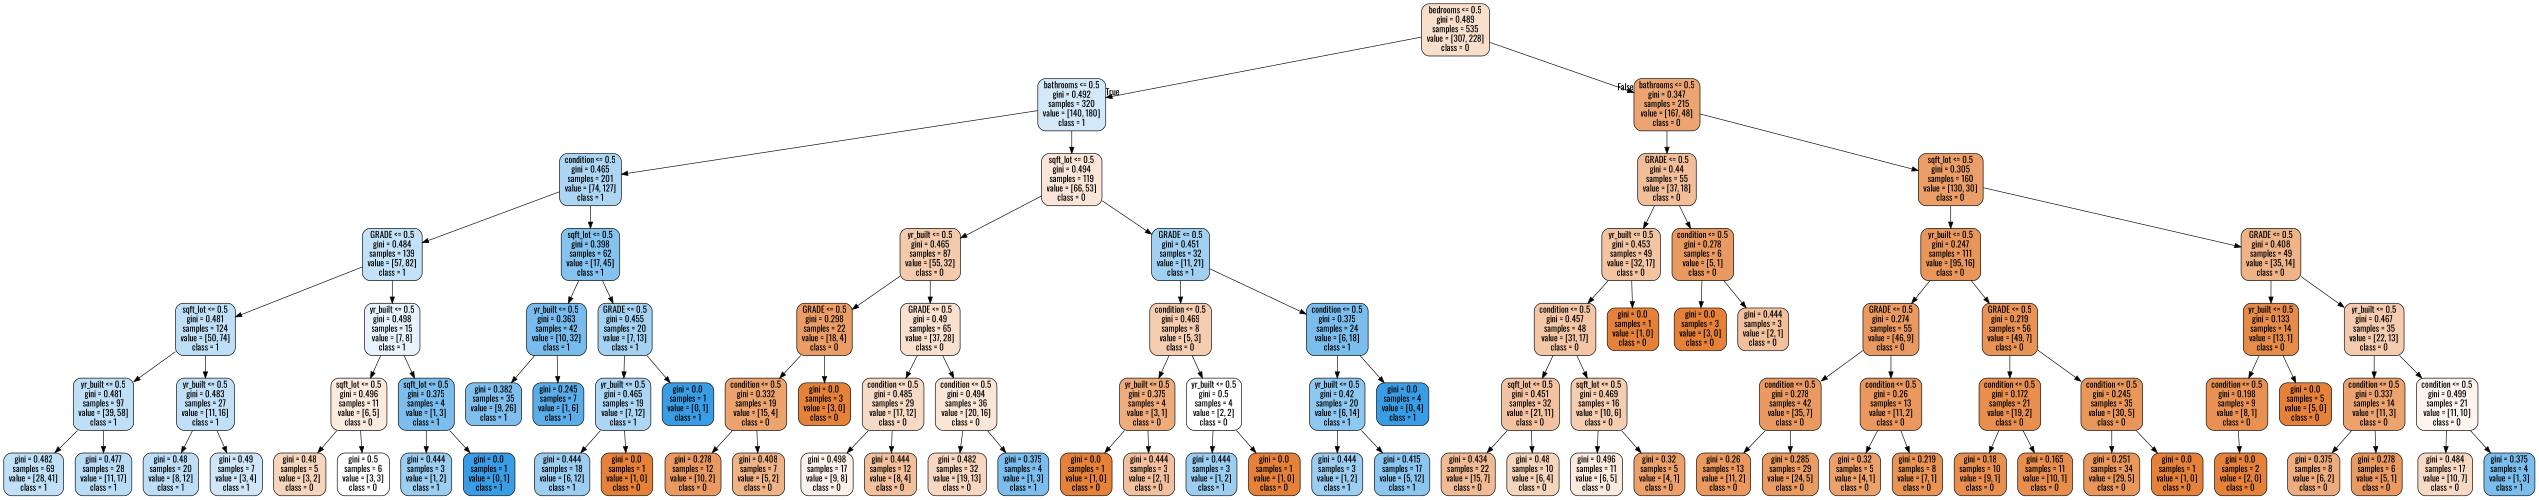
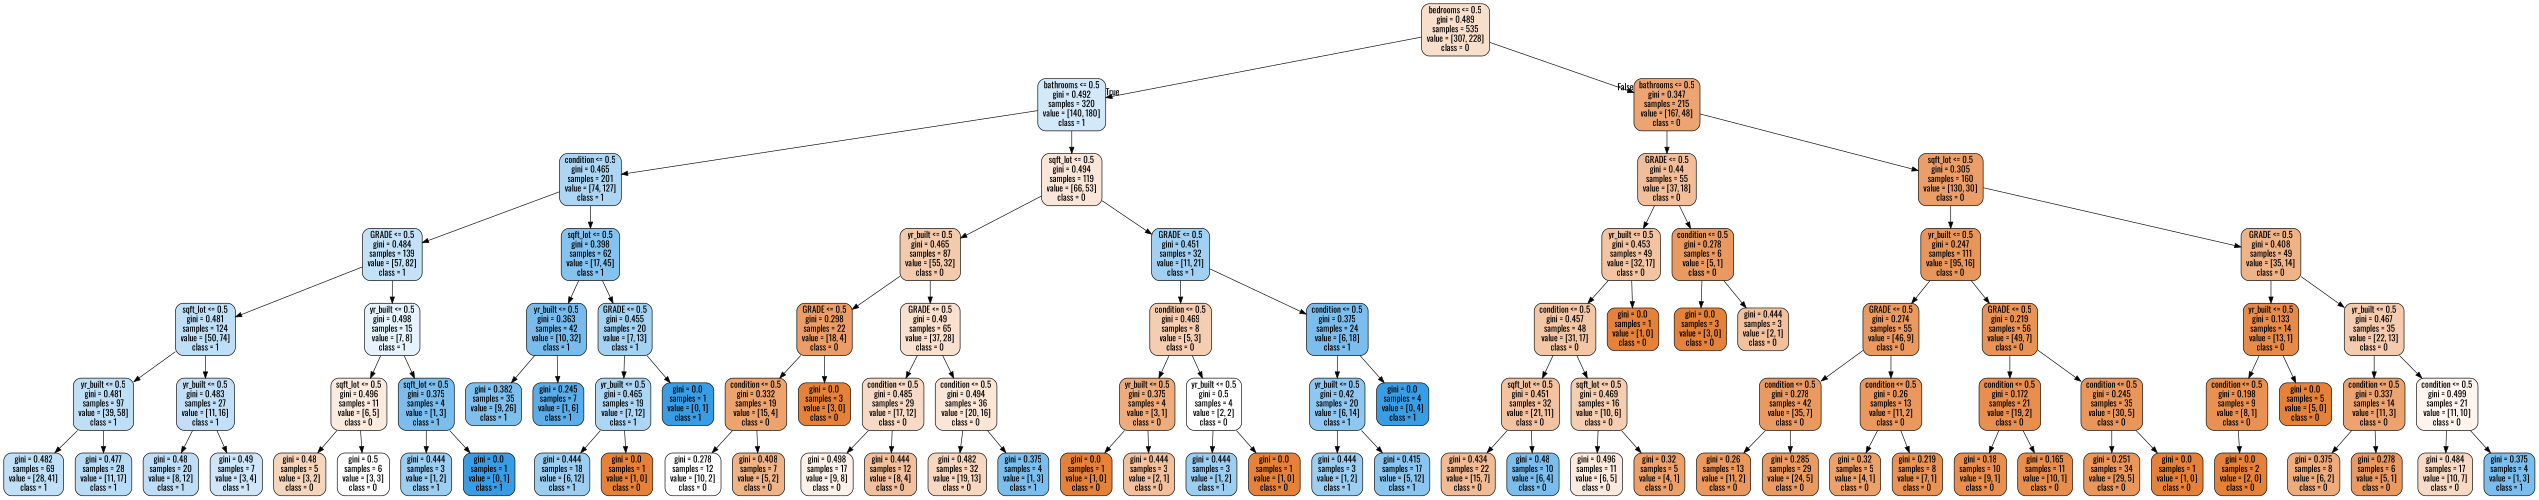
(693, 474) -> (693, 474)
(1533, 474) -> (1533, 474)
